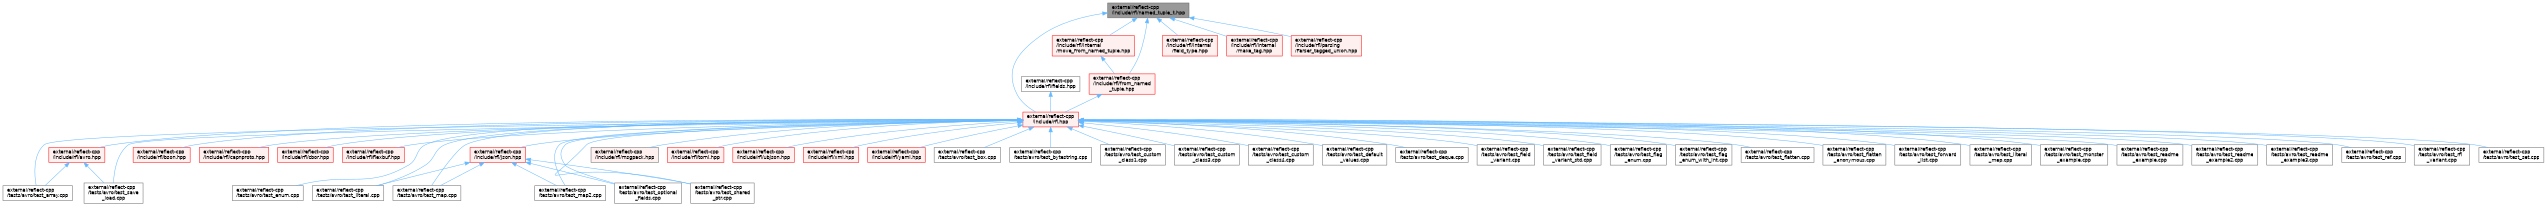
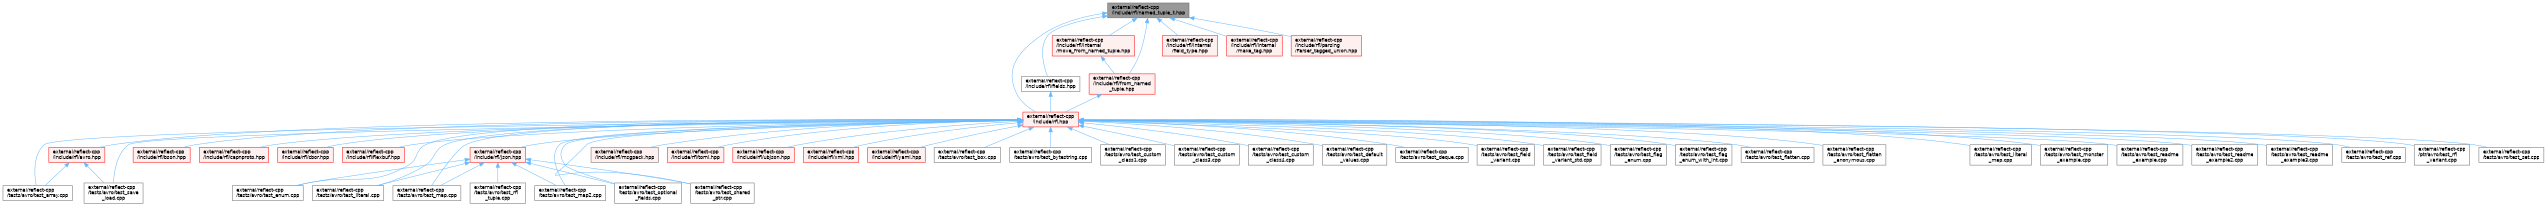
none -> (1050, 34)
(1928, 155) -> none
(2442, 155) -> (2442, 155)
none -> (380, 172)
none -> (498, 193)
